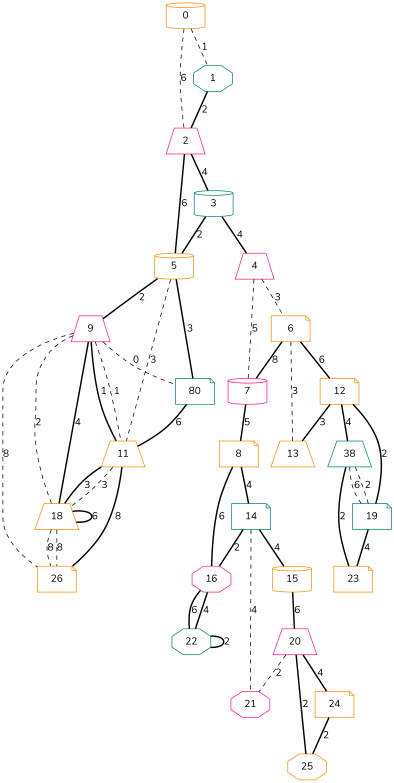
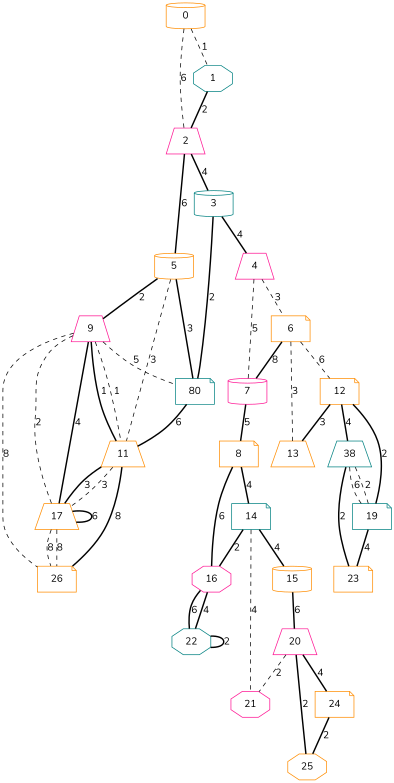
(194, 235) -> (208, 298)
(136, 360) -> (136, 360)
(315, 360) -> (315, 360)
(57, 517) -> (57, 517)
